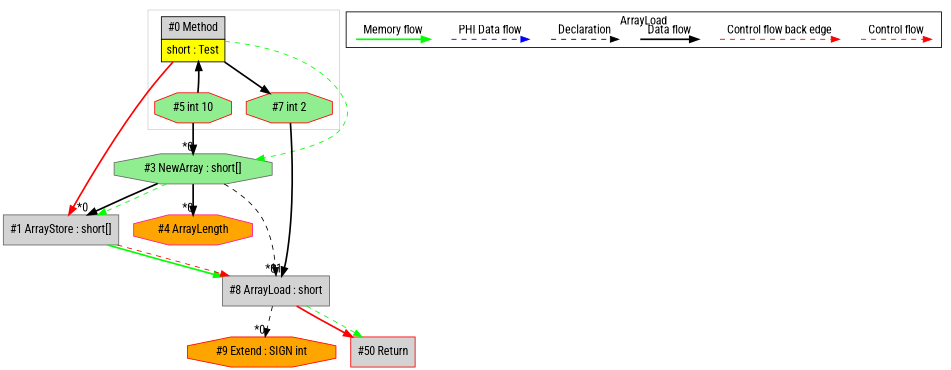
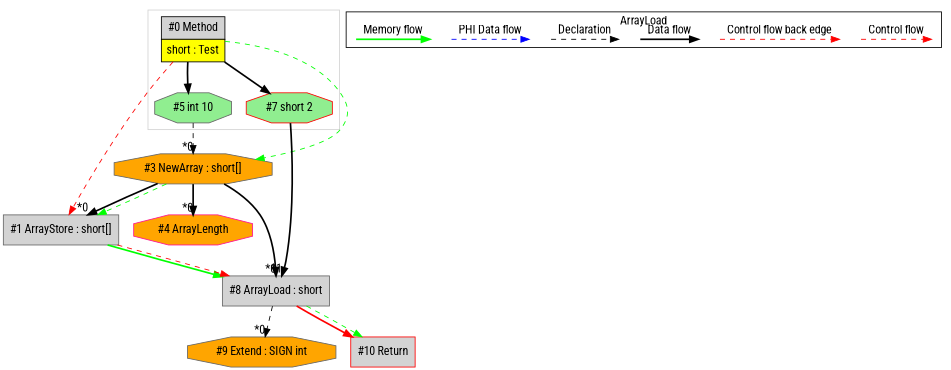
(199, 82) -> (188, 73)
(193, 108) -> (193, 108)
(289, 108) -> (289, 108)
(119, 132) -> (119, 132)
(193, 135) -> (193, 135)
(193, 169) -> (193, 169)
(262, 218) -> (262, 218)
(262, 352) -> (262, 352)
(383, 352) -> (383, 352)
